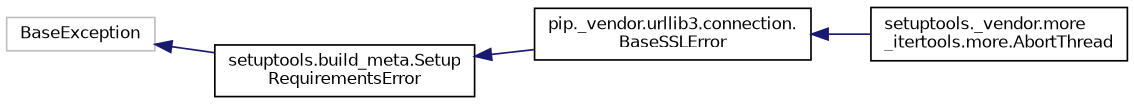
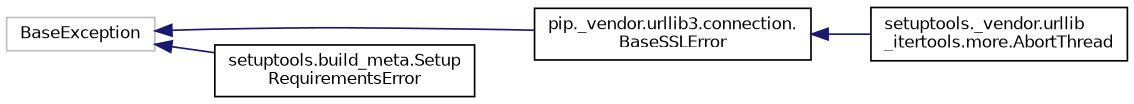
(999, 34) -> (999, 34)
(513, 52) -> (353, 28)
